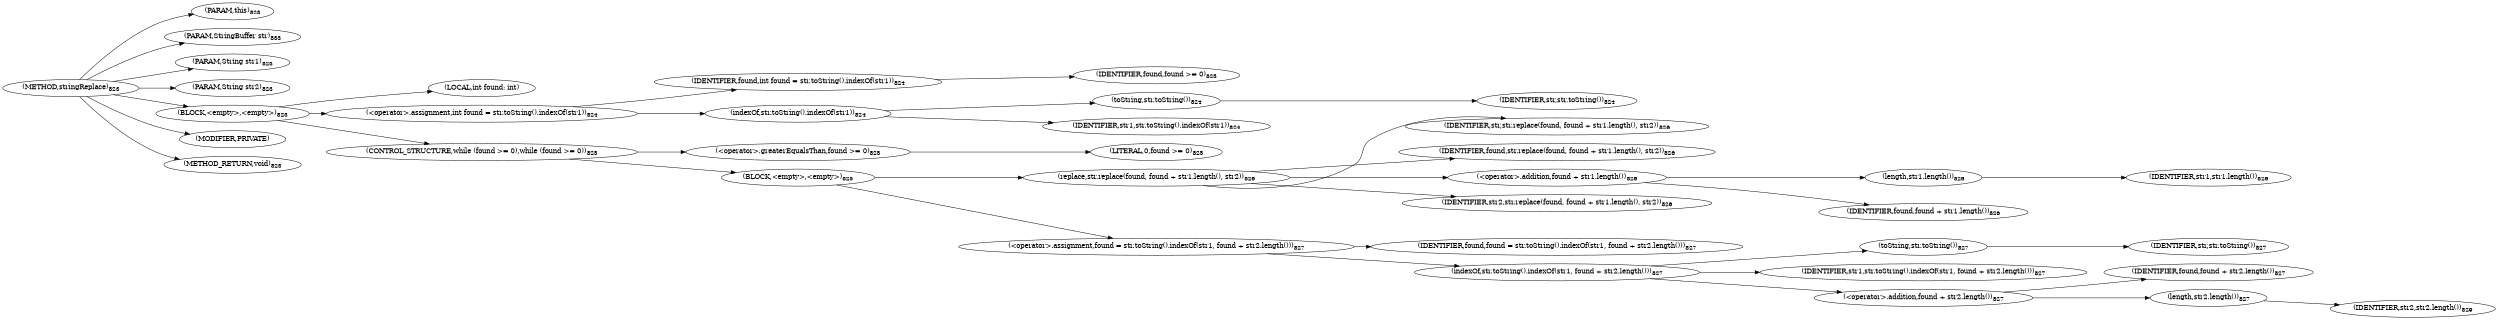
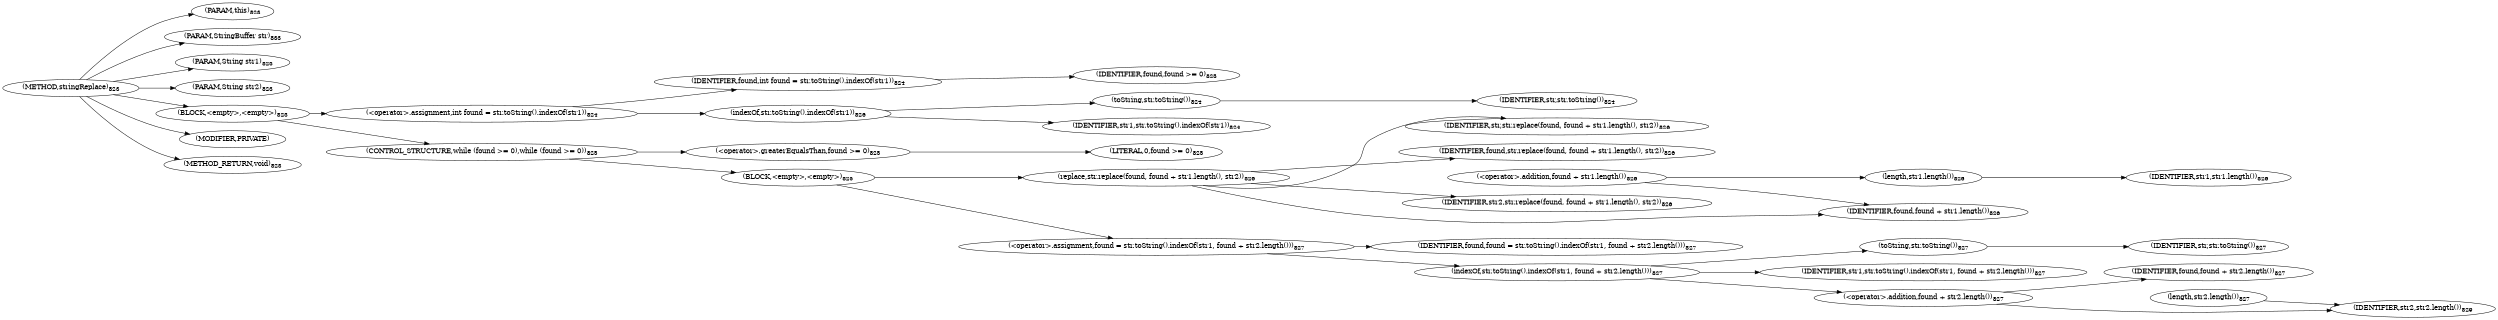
(482, 88) -> none
(860, 113) -> (860, 113)
(1366, 178) -> (1504, 223)
(2089, 298) -> (2162, 312)
